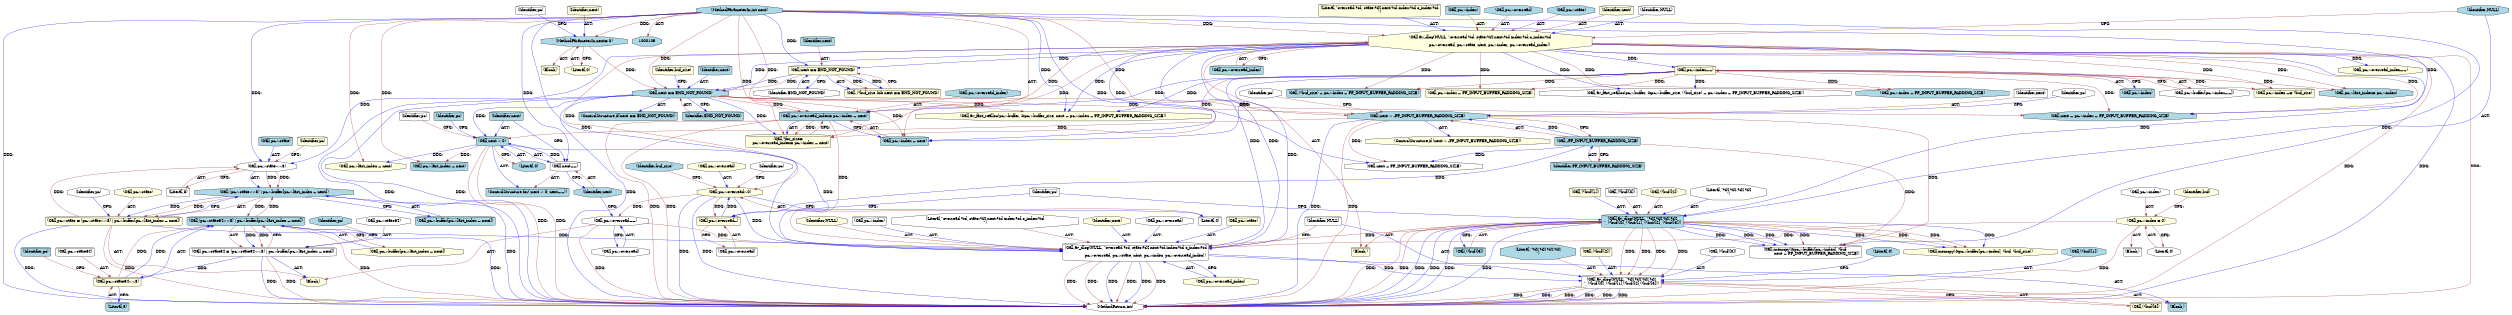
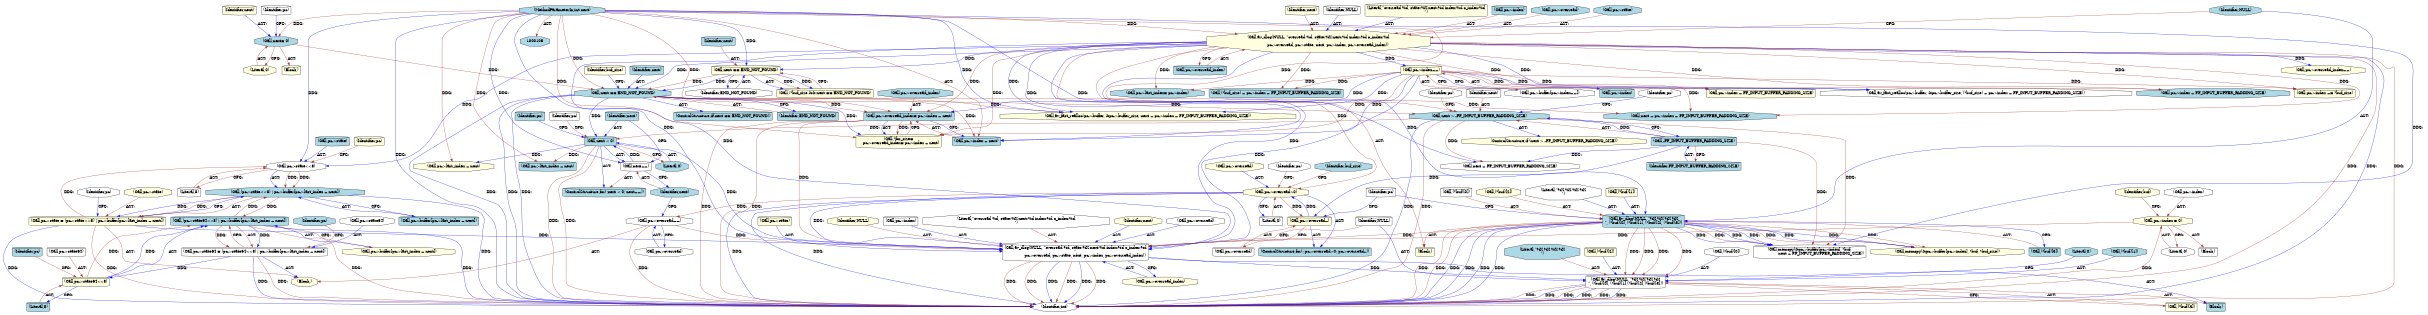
(1689, 31) -> none
(584, 41) -> (276, 41)
(1540, 121) -> (1626, 125)
none -> (1315, 252)
(1115, 307) -> (1055, 307)
